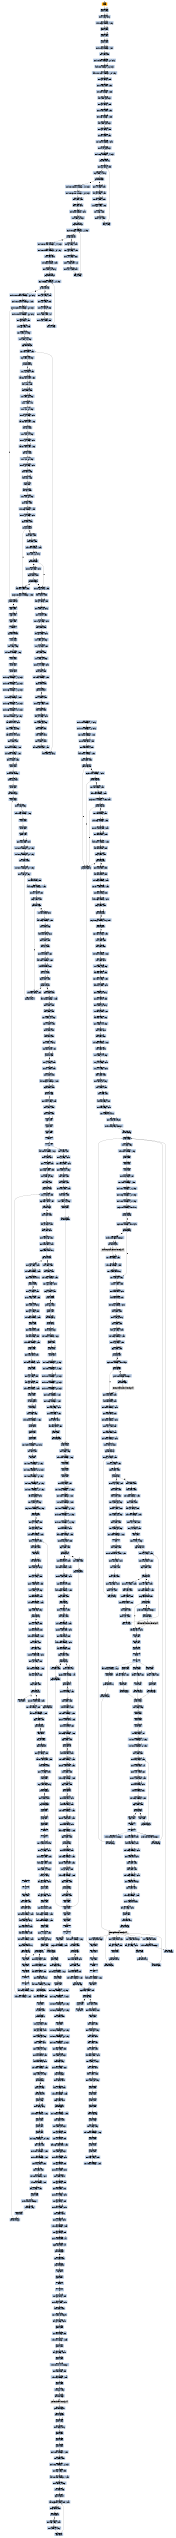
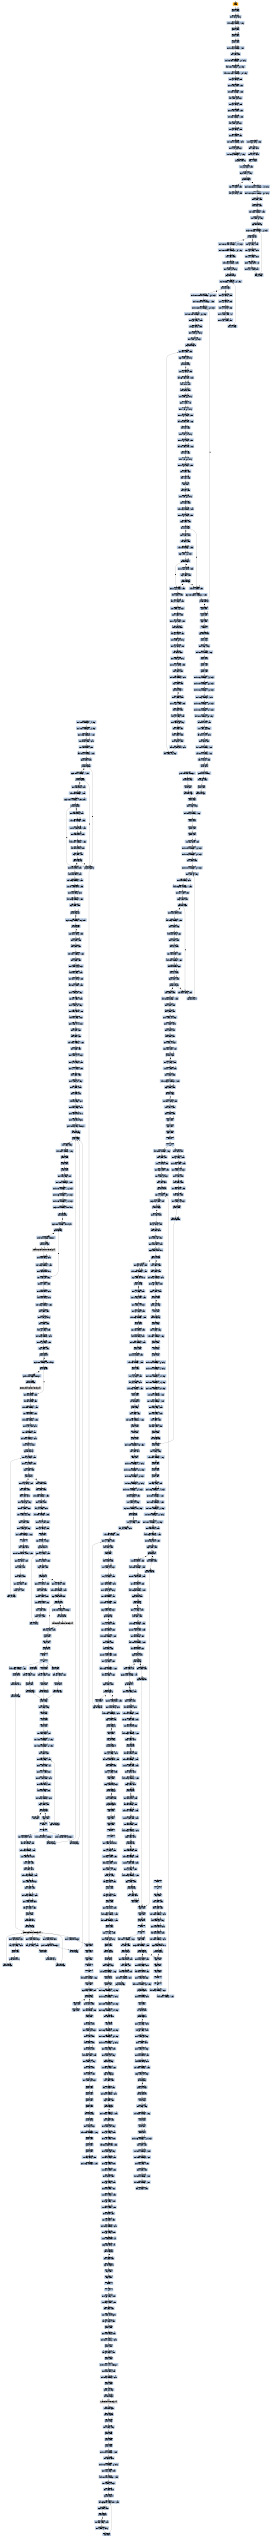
(99, 199) -> none
(35, 2195) -> none
